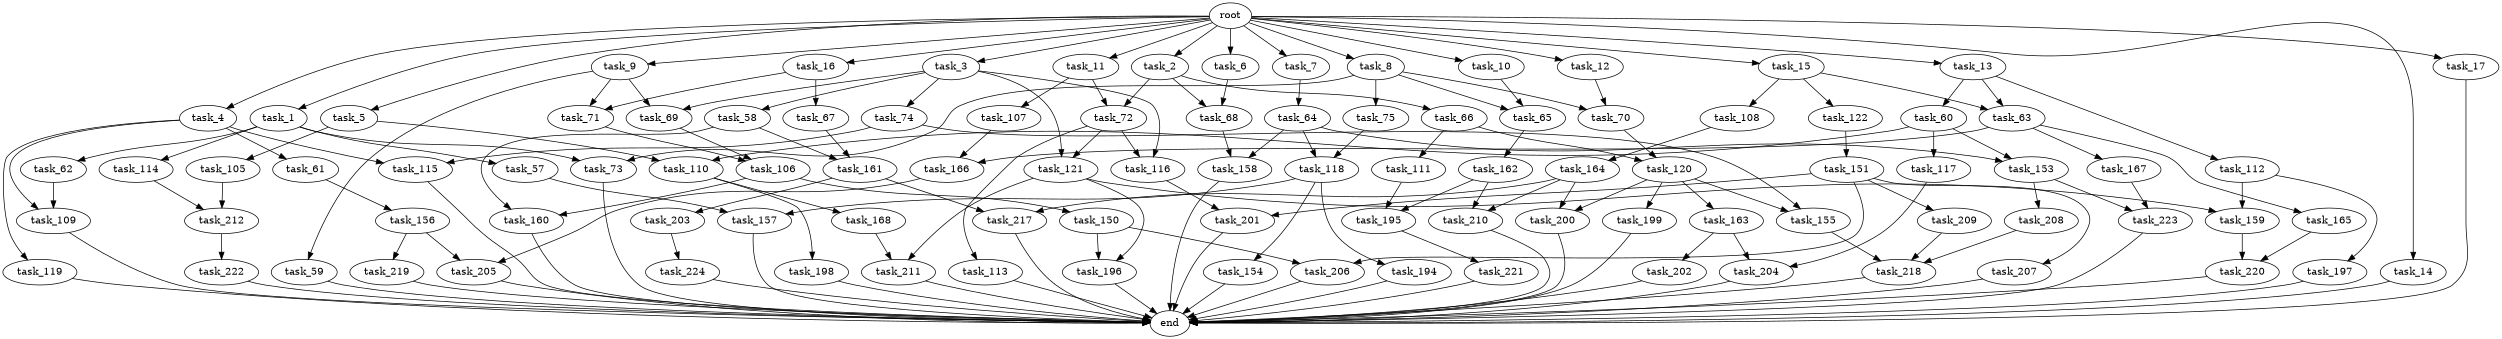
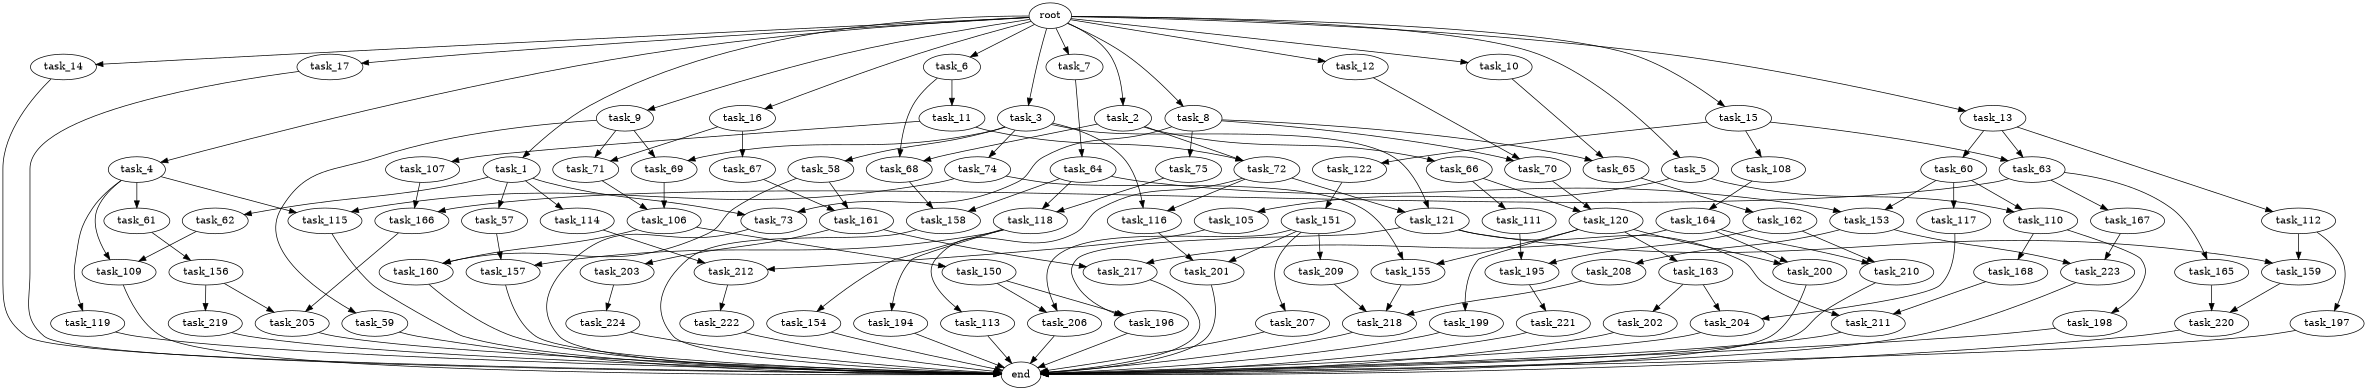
(1165, 39) -> (952, 89)
